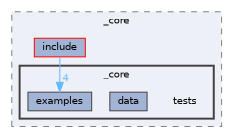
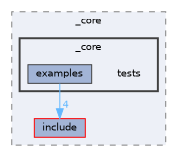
(60, 72) -> (60, 97)
(128, 101) -> none
